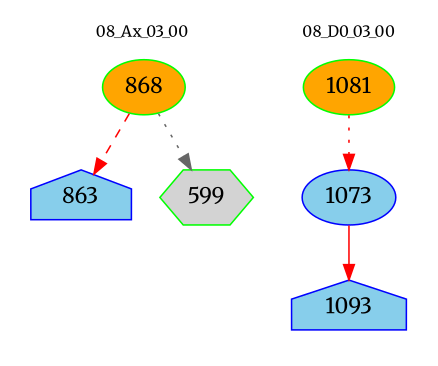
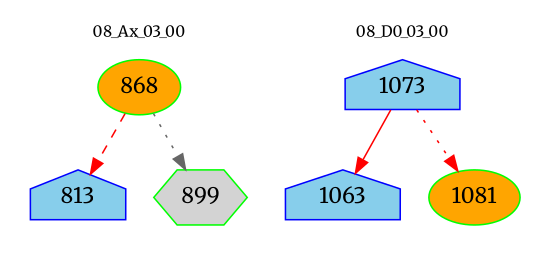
(349, 135) -> (433, 134)
(81, 197) -> (78, 197)
(207, 197) -> (201, 197)
(349, 197) -> (403, 87)
(349, 308) -> (343, 197)
